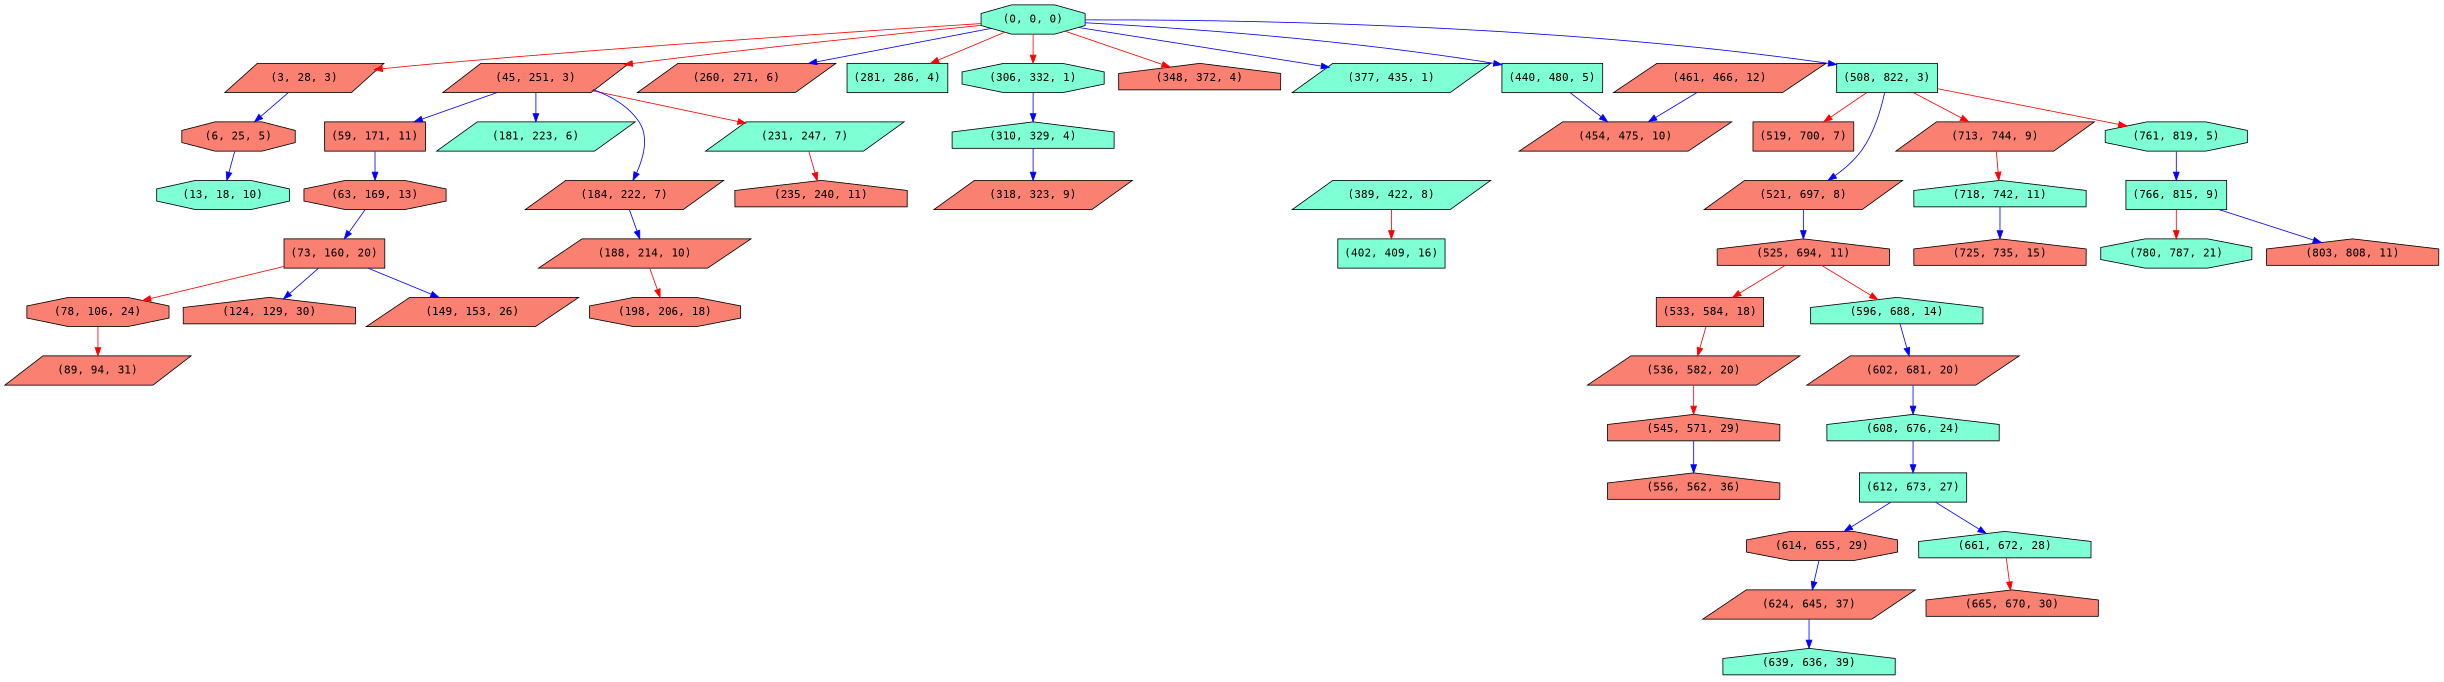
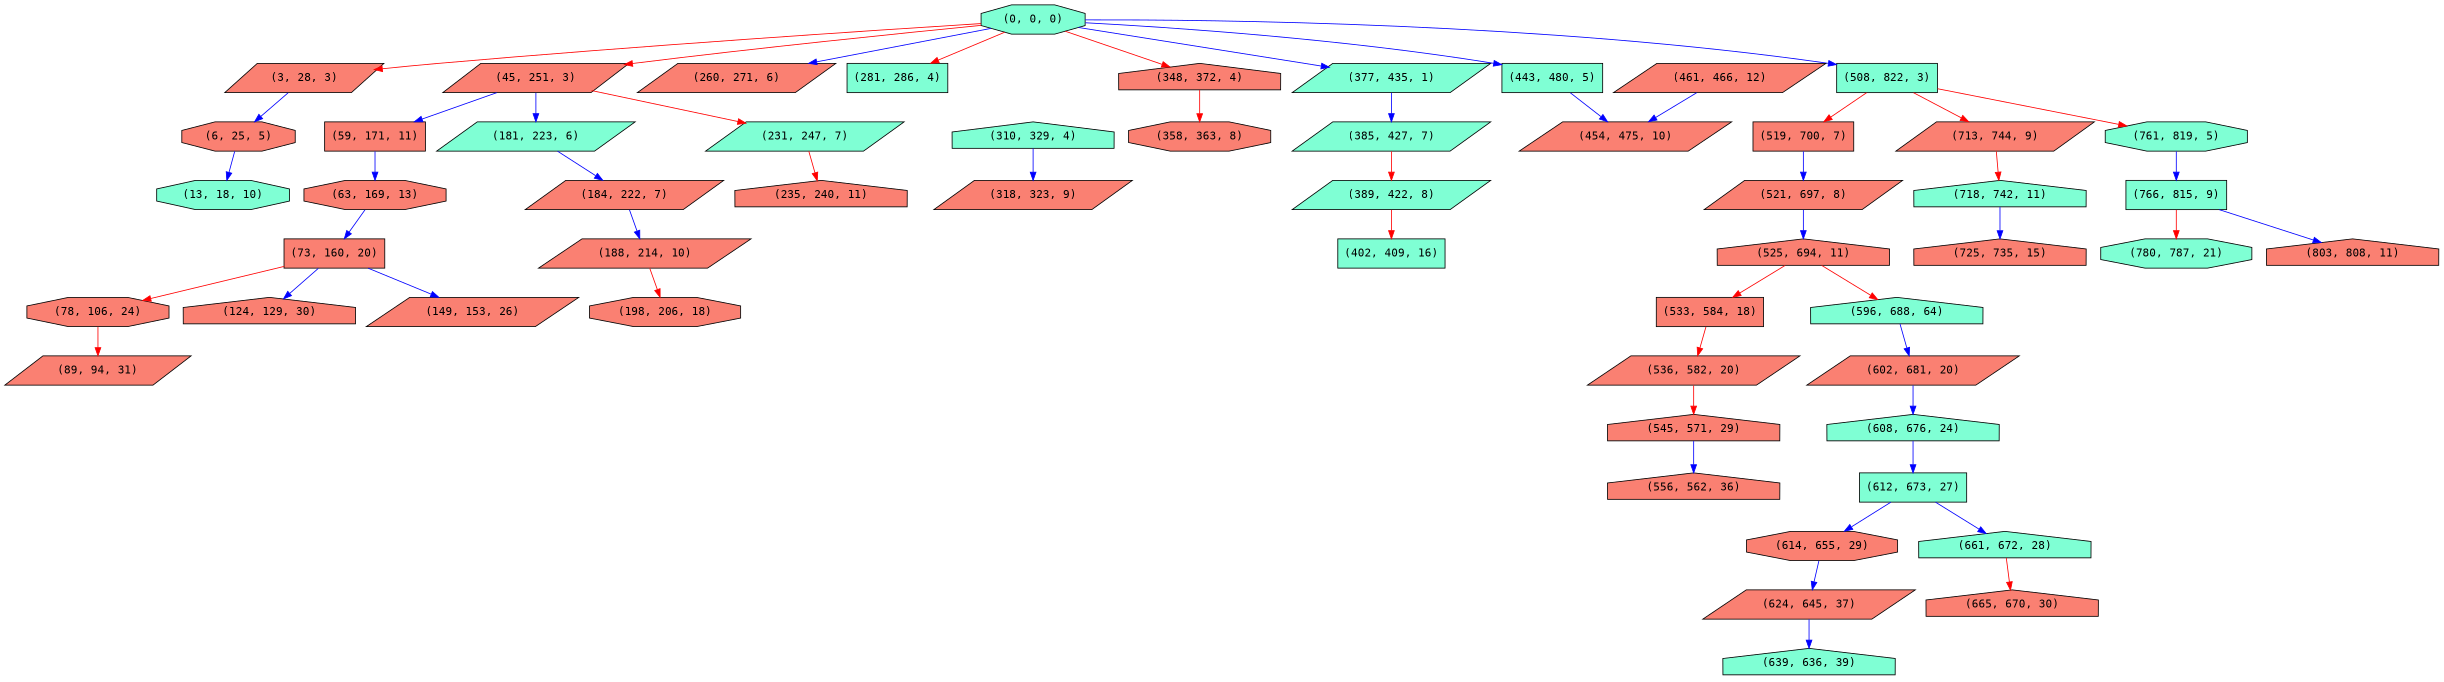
(1033, 78) -> none
(1552, 78) -> (1552, 78)
(638, 120) -> (577, 163)
none -> (1200, 136)
none -> (1391, 136)
(1868, 139) -> (1803, 162)
(1897, 312) -> (1897, 312)
